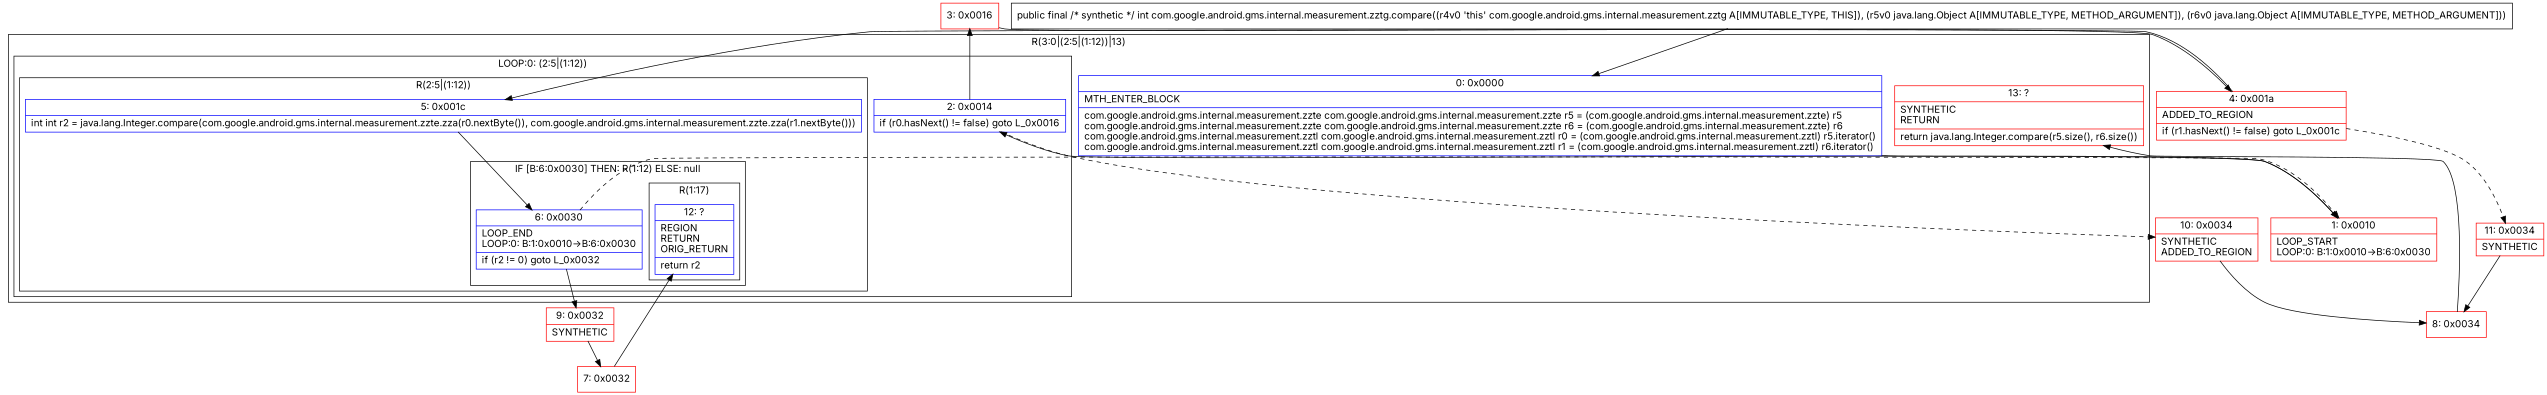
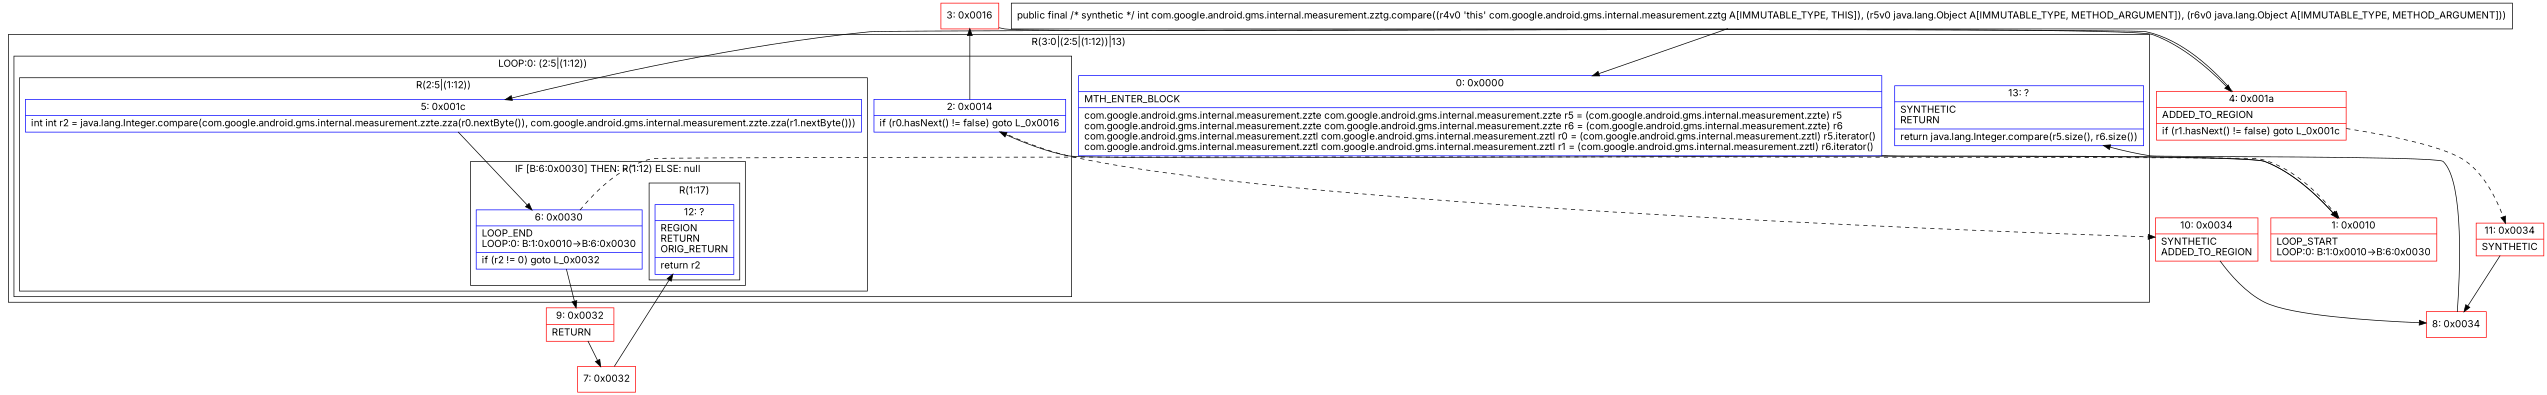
(2019, 116) -> (2019, 116)
(580, 333) -> (572, 333)
